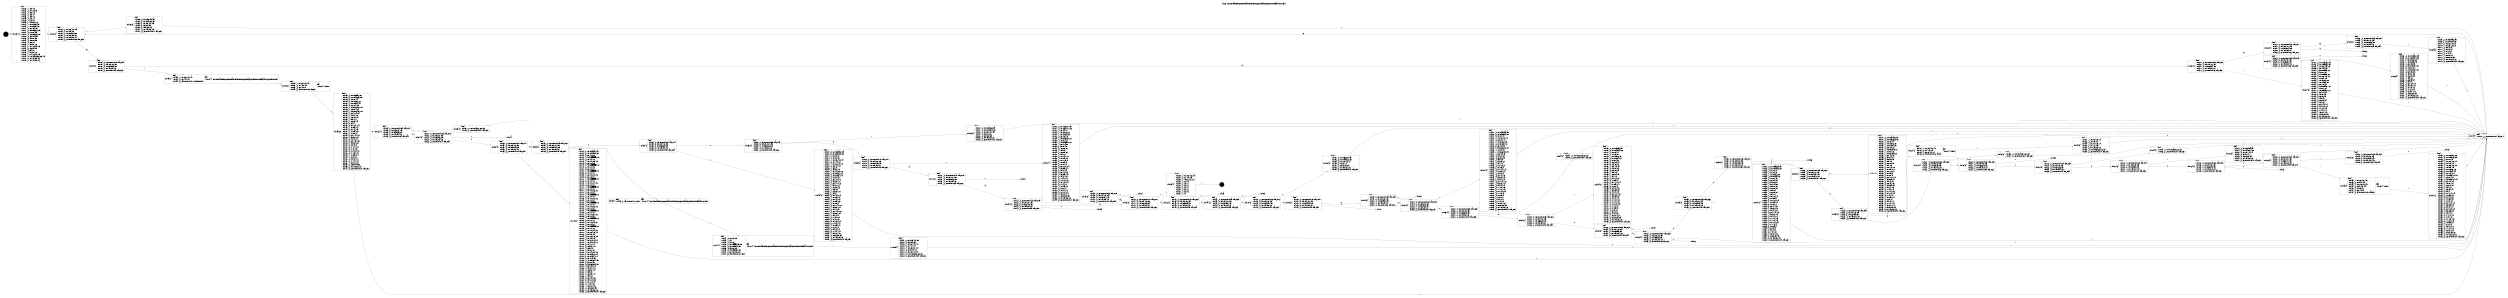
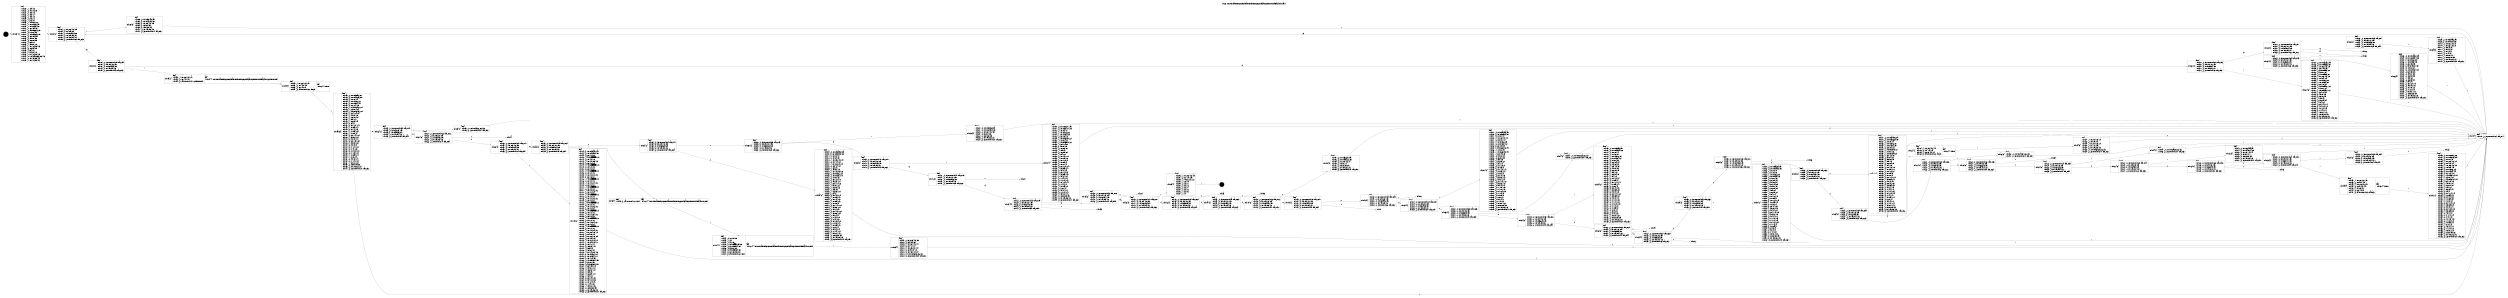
(2323, 45) -> (2330, 54)
(1341, 204) -> (1341, 202)
(1081, 206) -> (1061, 204)
